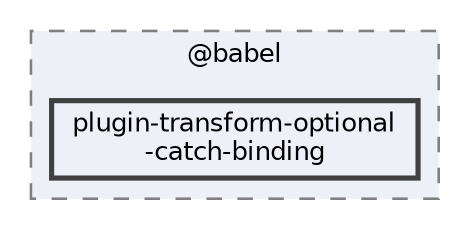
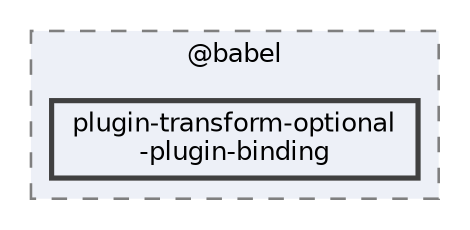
(235, 139) -> (235, 139)
